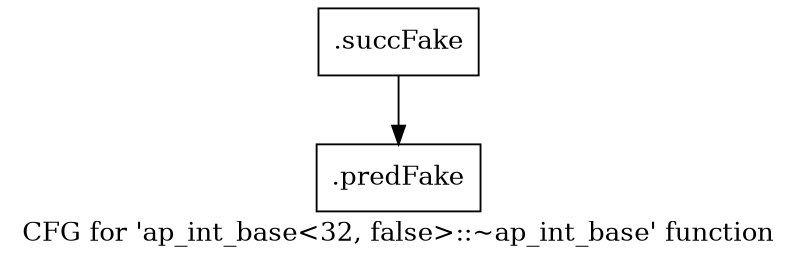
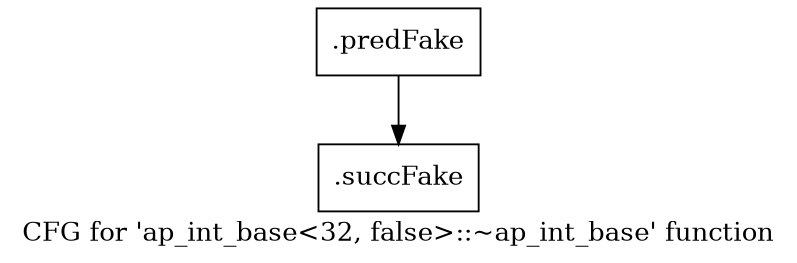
(399, 101) -> (399, 101)
